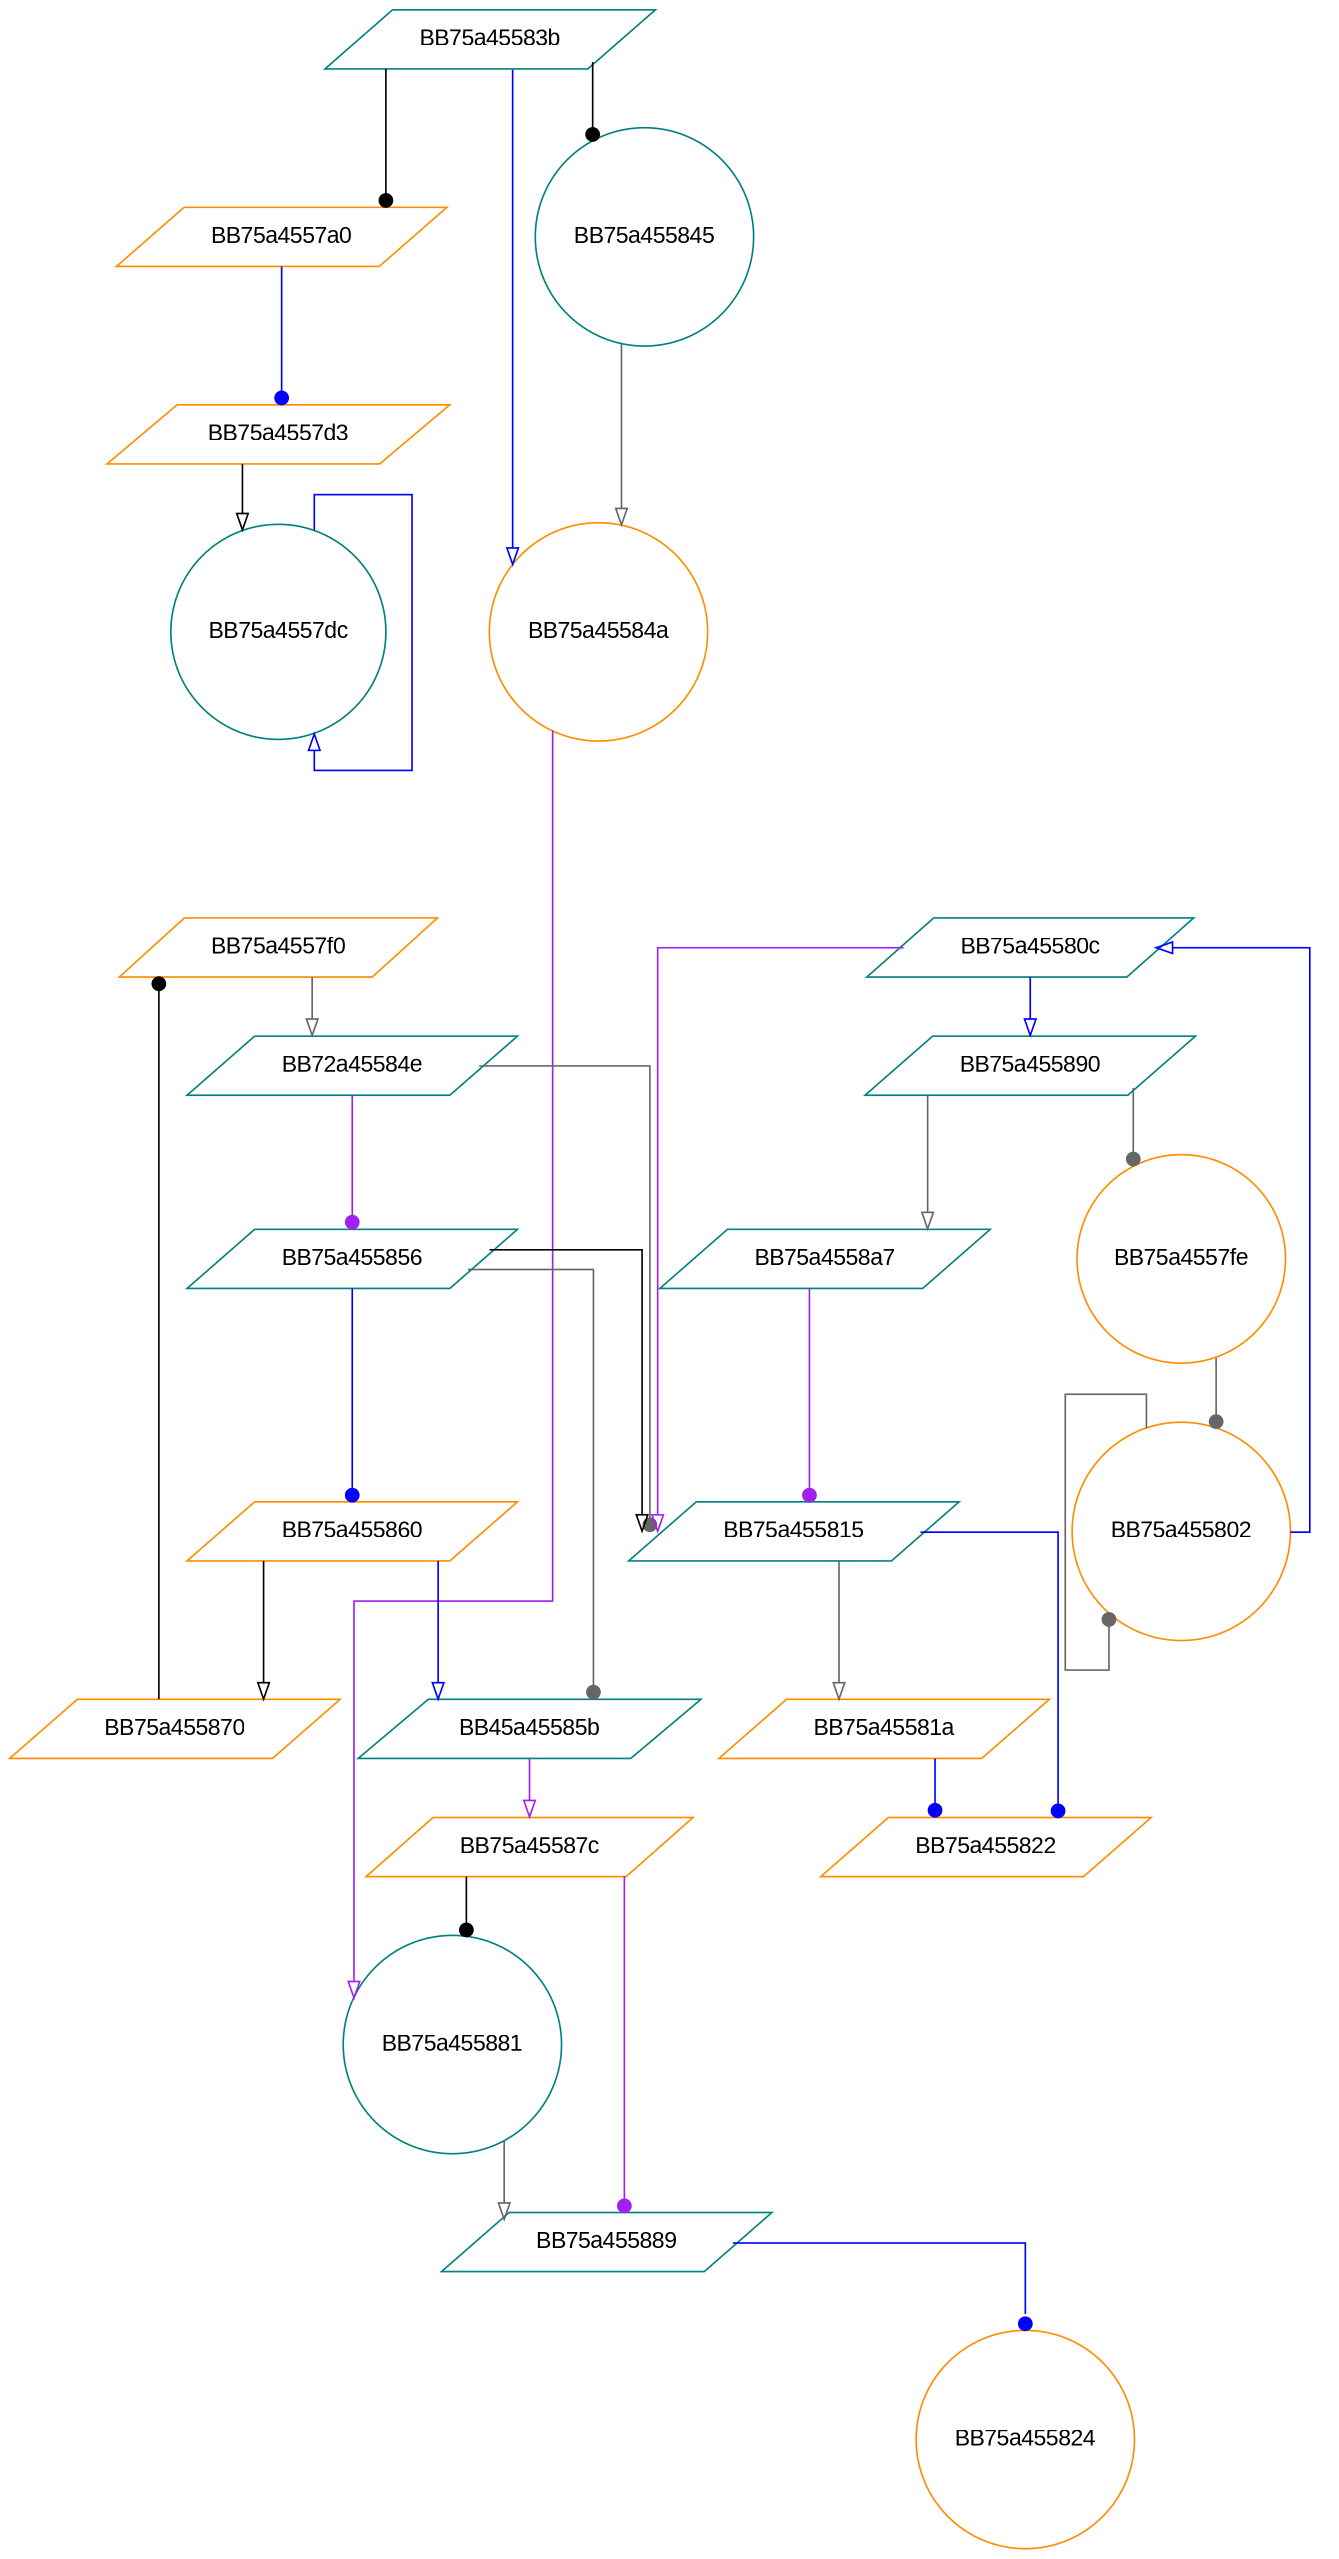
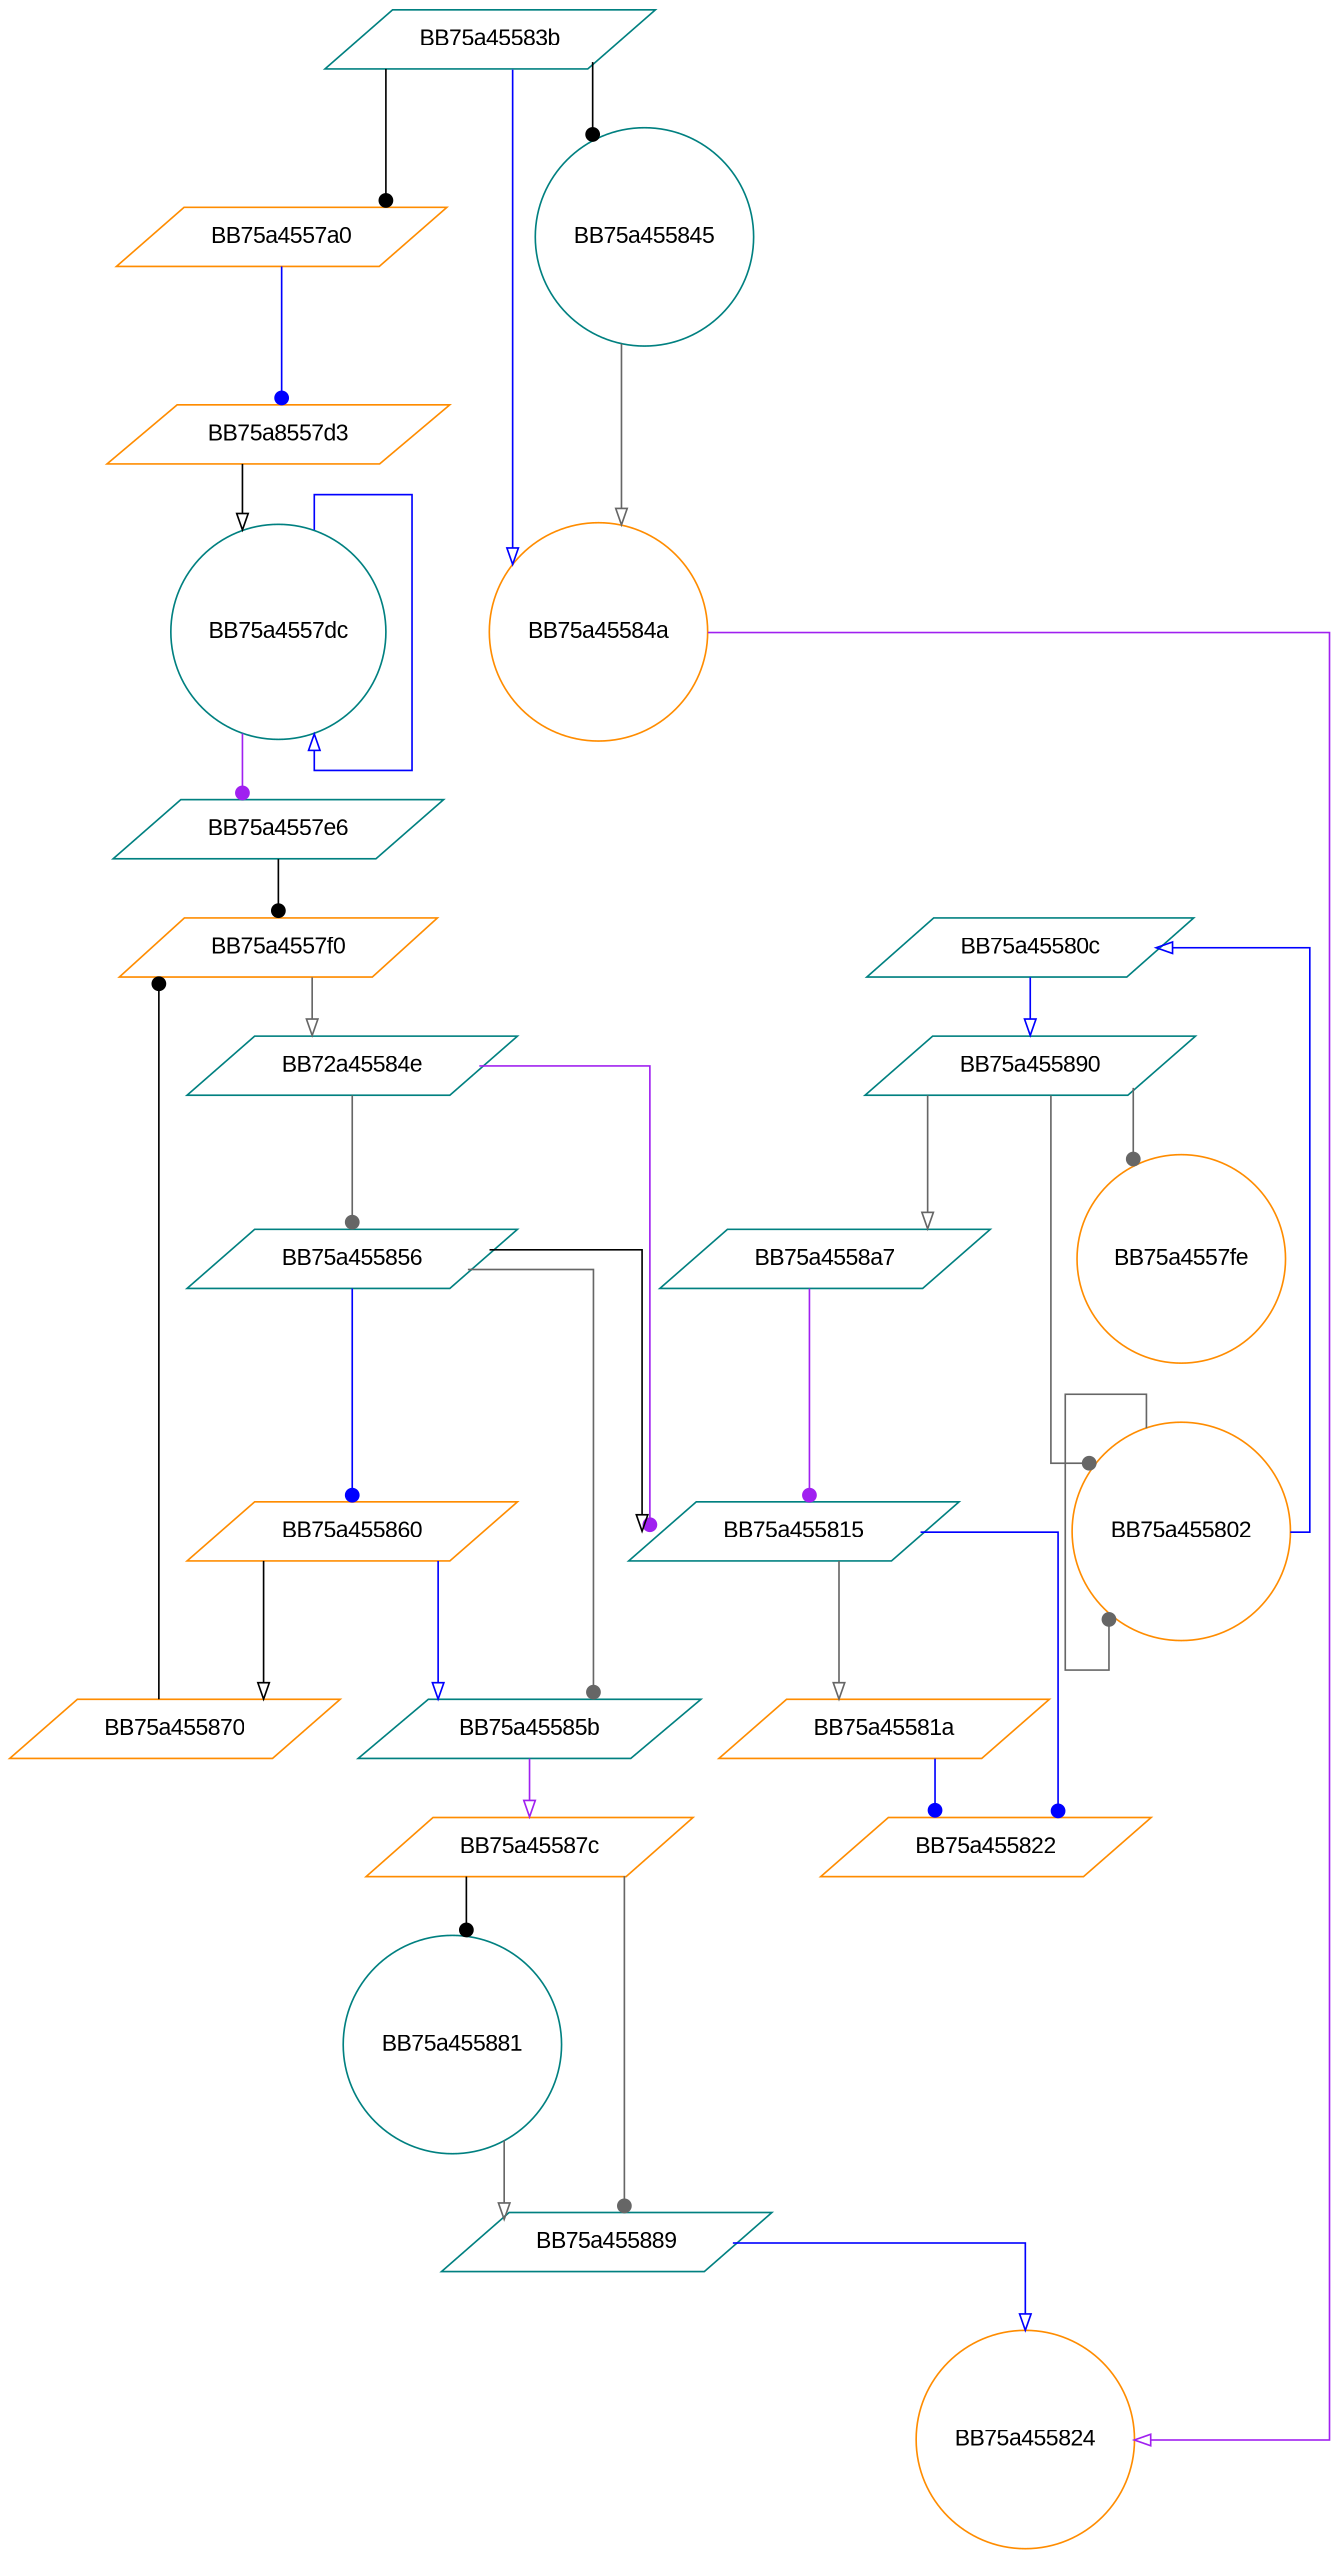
(278, 434) -> (278, 434)
none -> (278, 829)
(658, 1047) -> none
(635, 1066) -> (650, 1207)
(352, 1156) -> (352, 1156)
(1216, 1387) -> (1051, 1295)
(553, 1455) -> (1330, 1315)
(530, 1729) -> (530, 1729)
(624, 2038) -> (624, 2038)
(915, 2243) -> (915, 2243)
